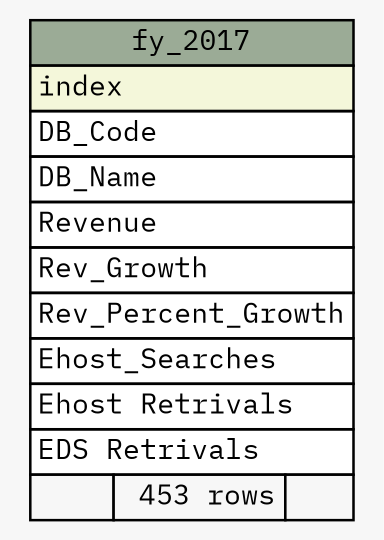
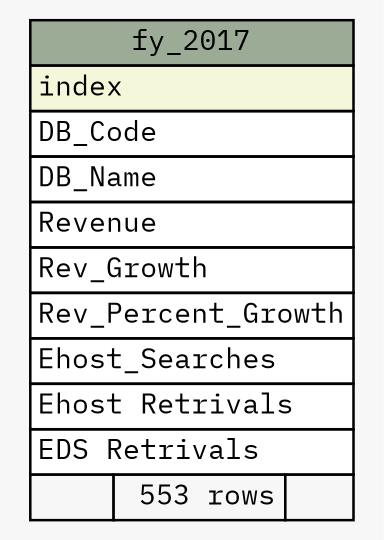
(208, 496) -> (208, 496)
